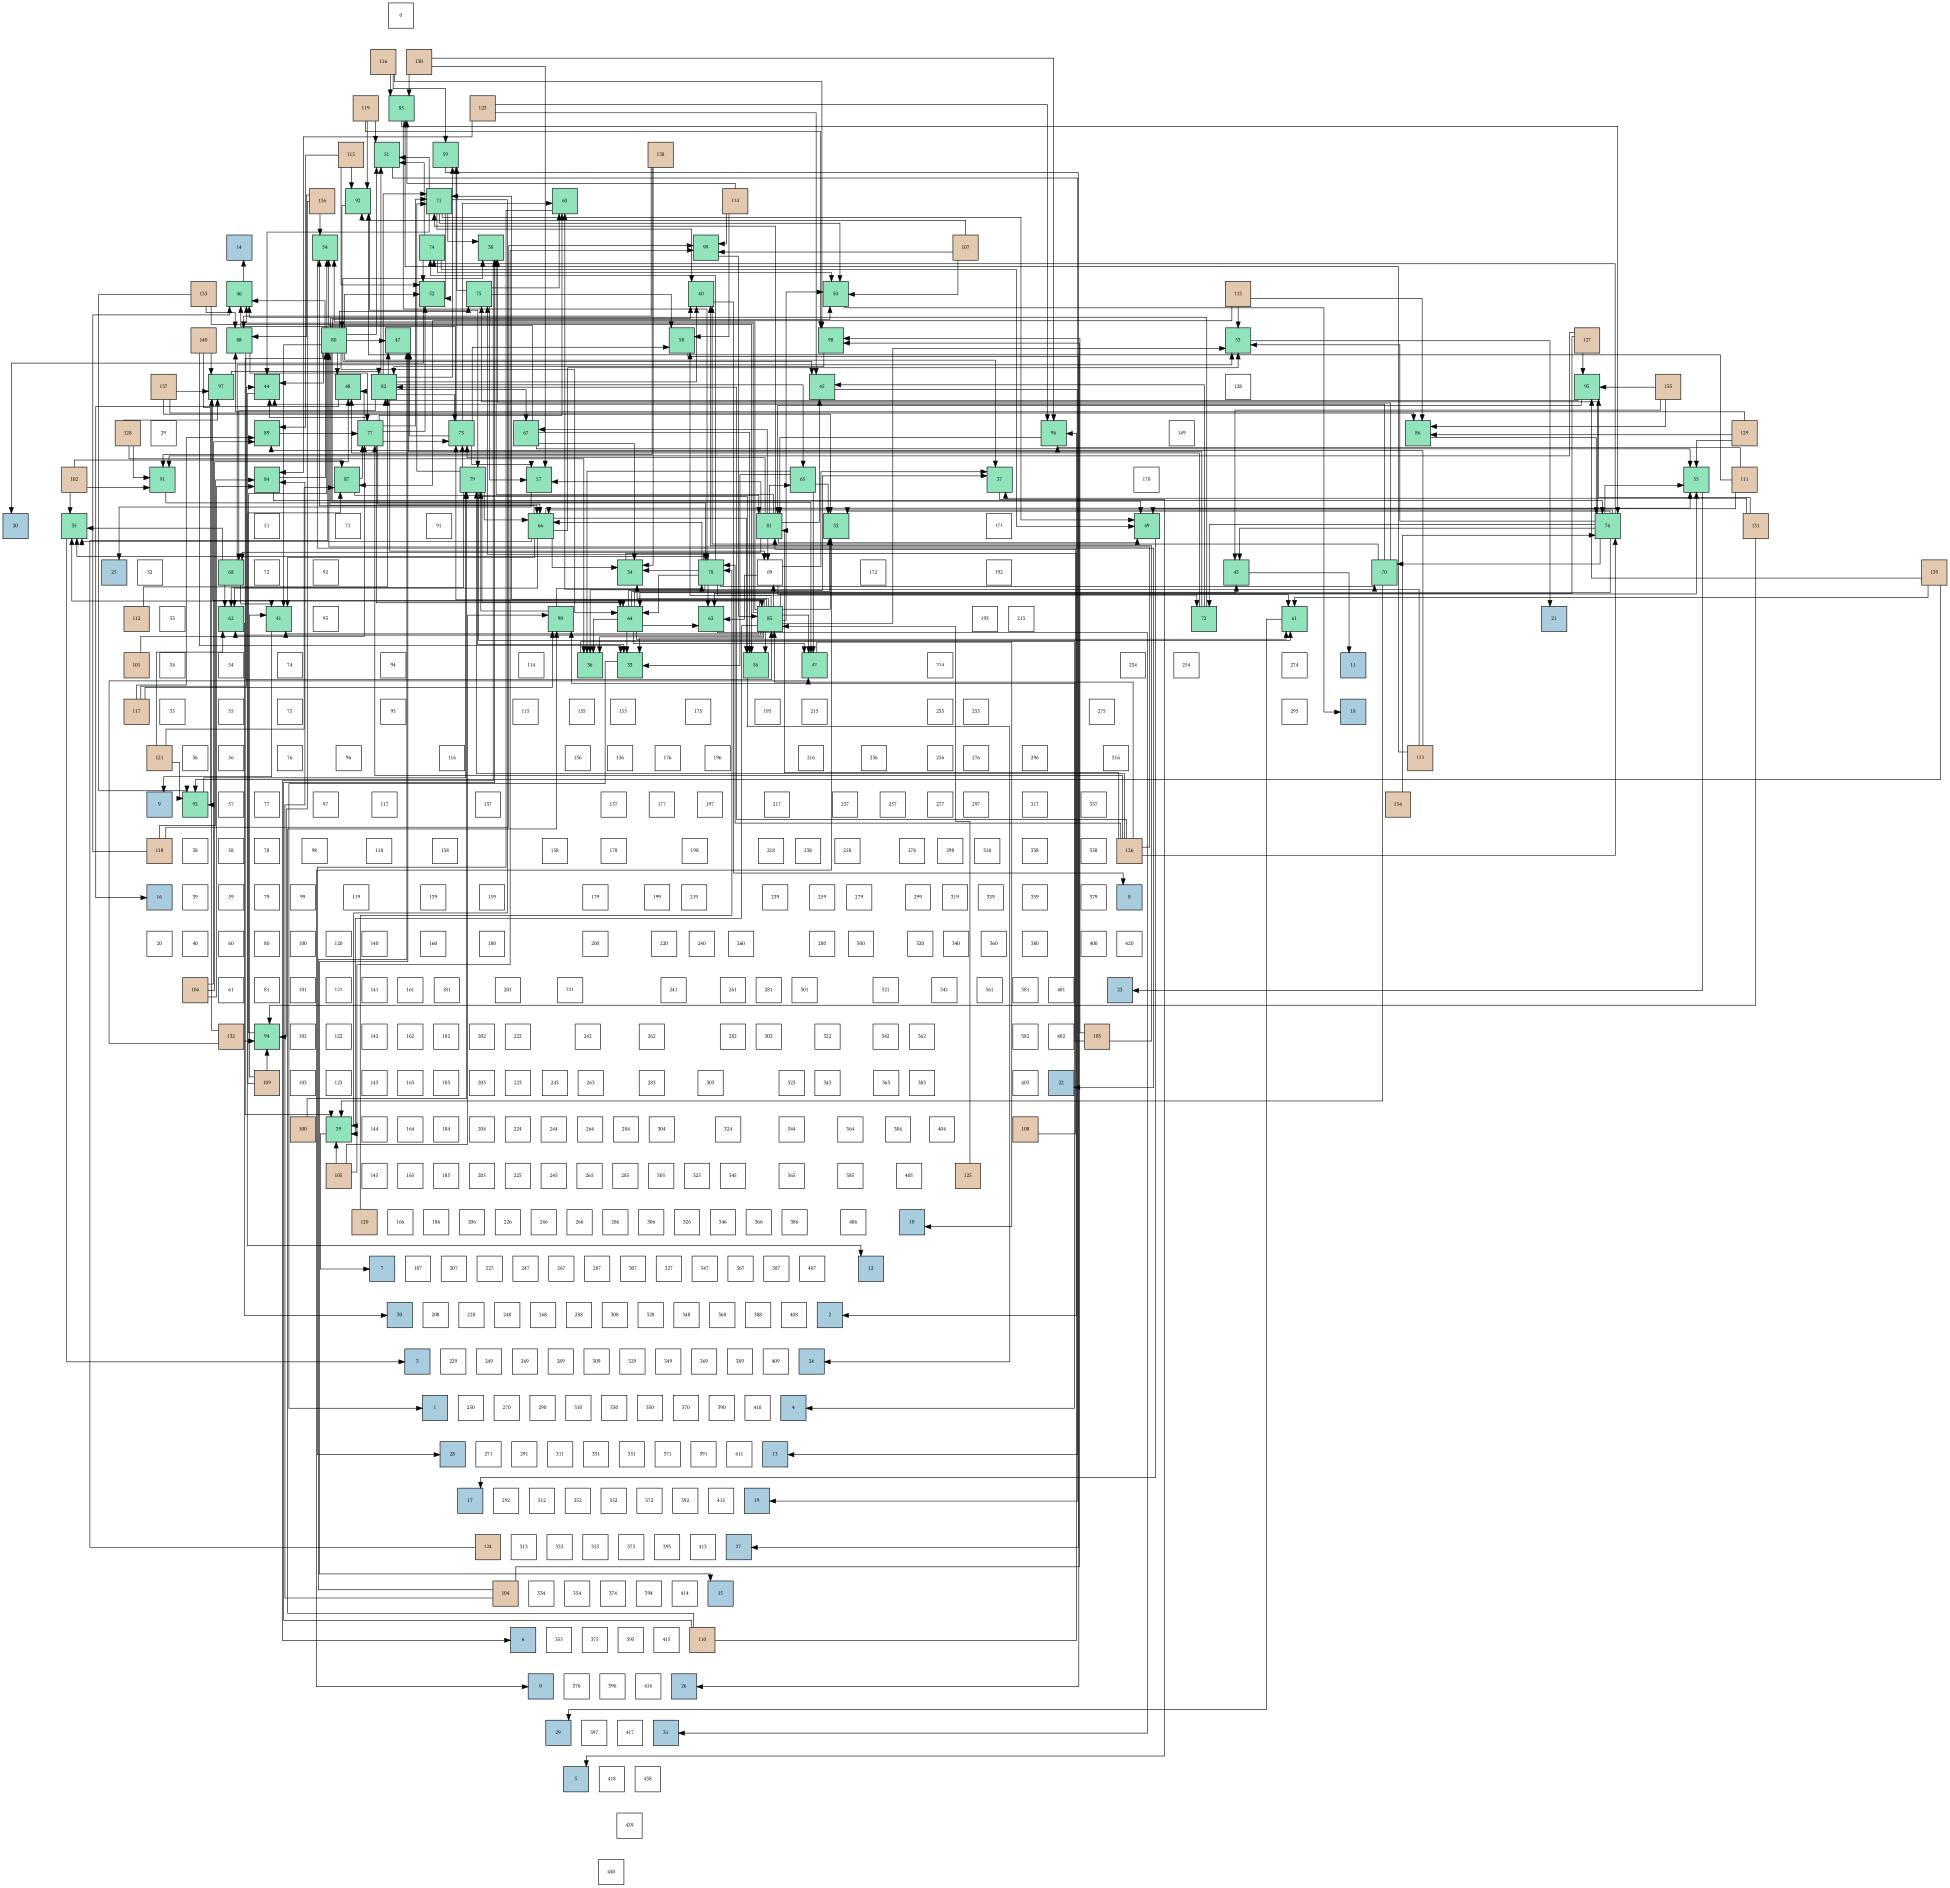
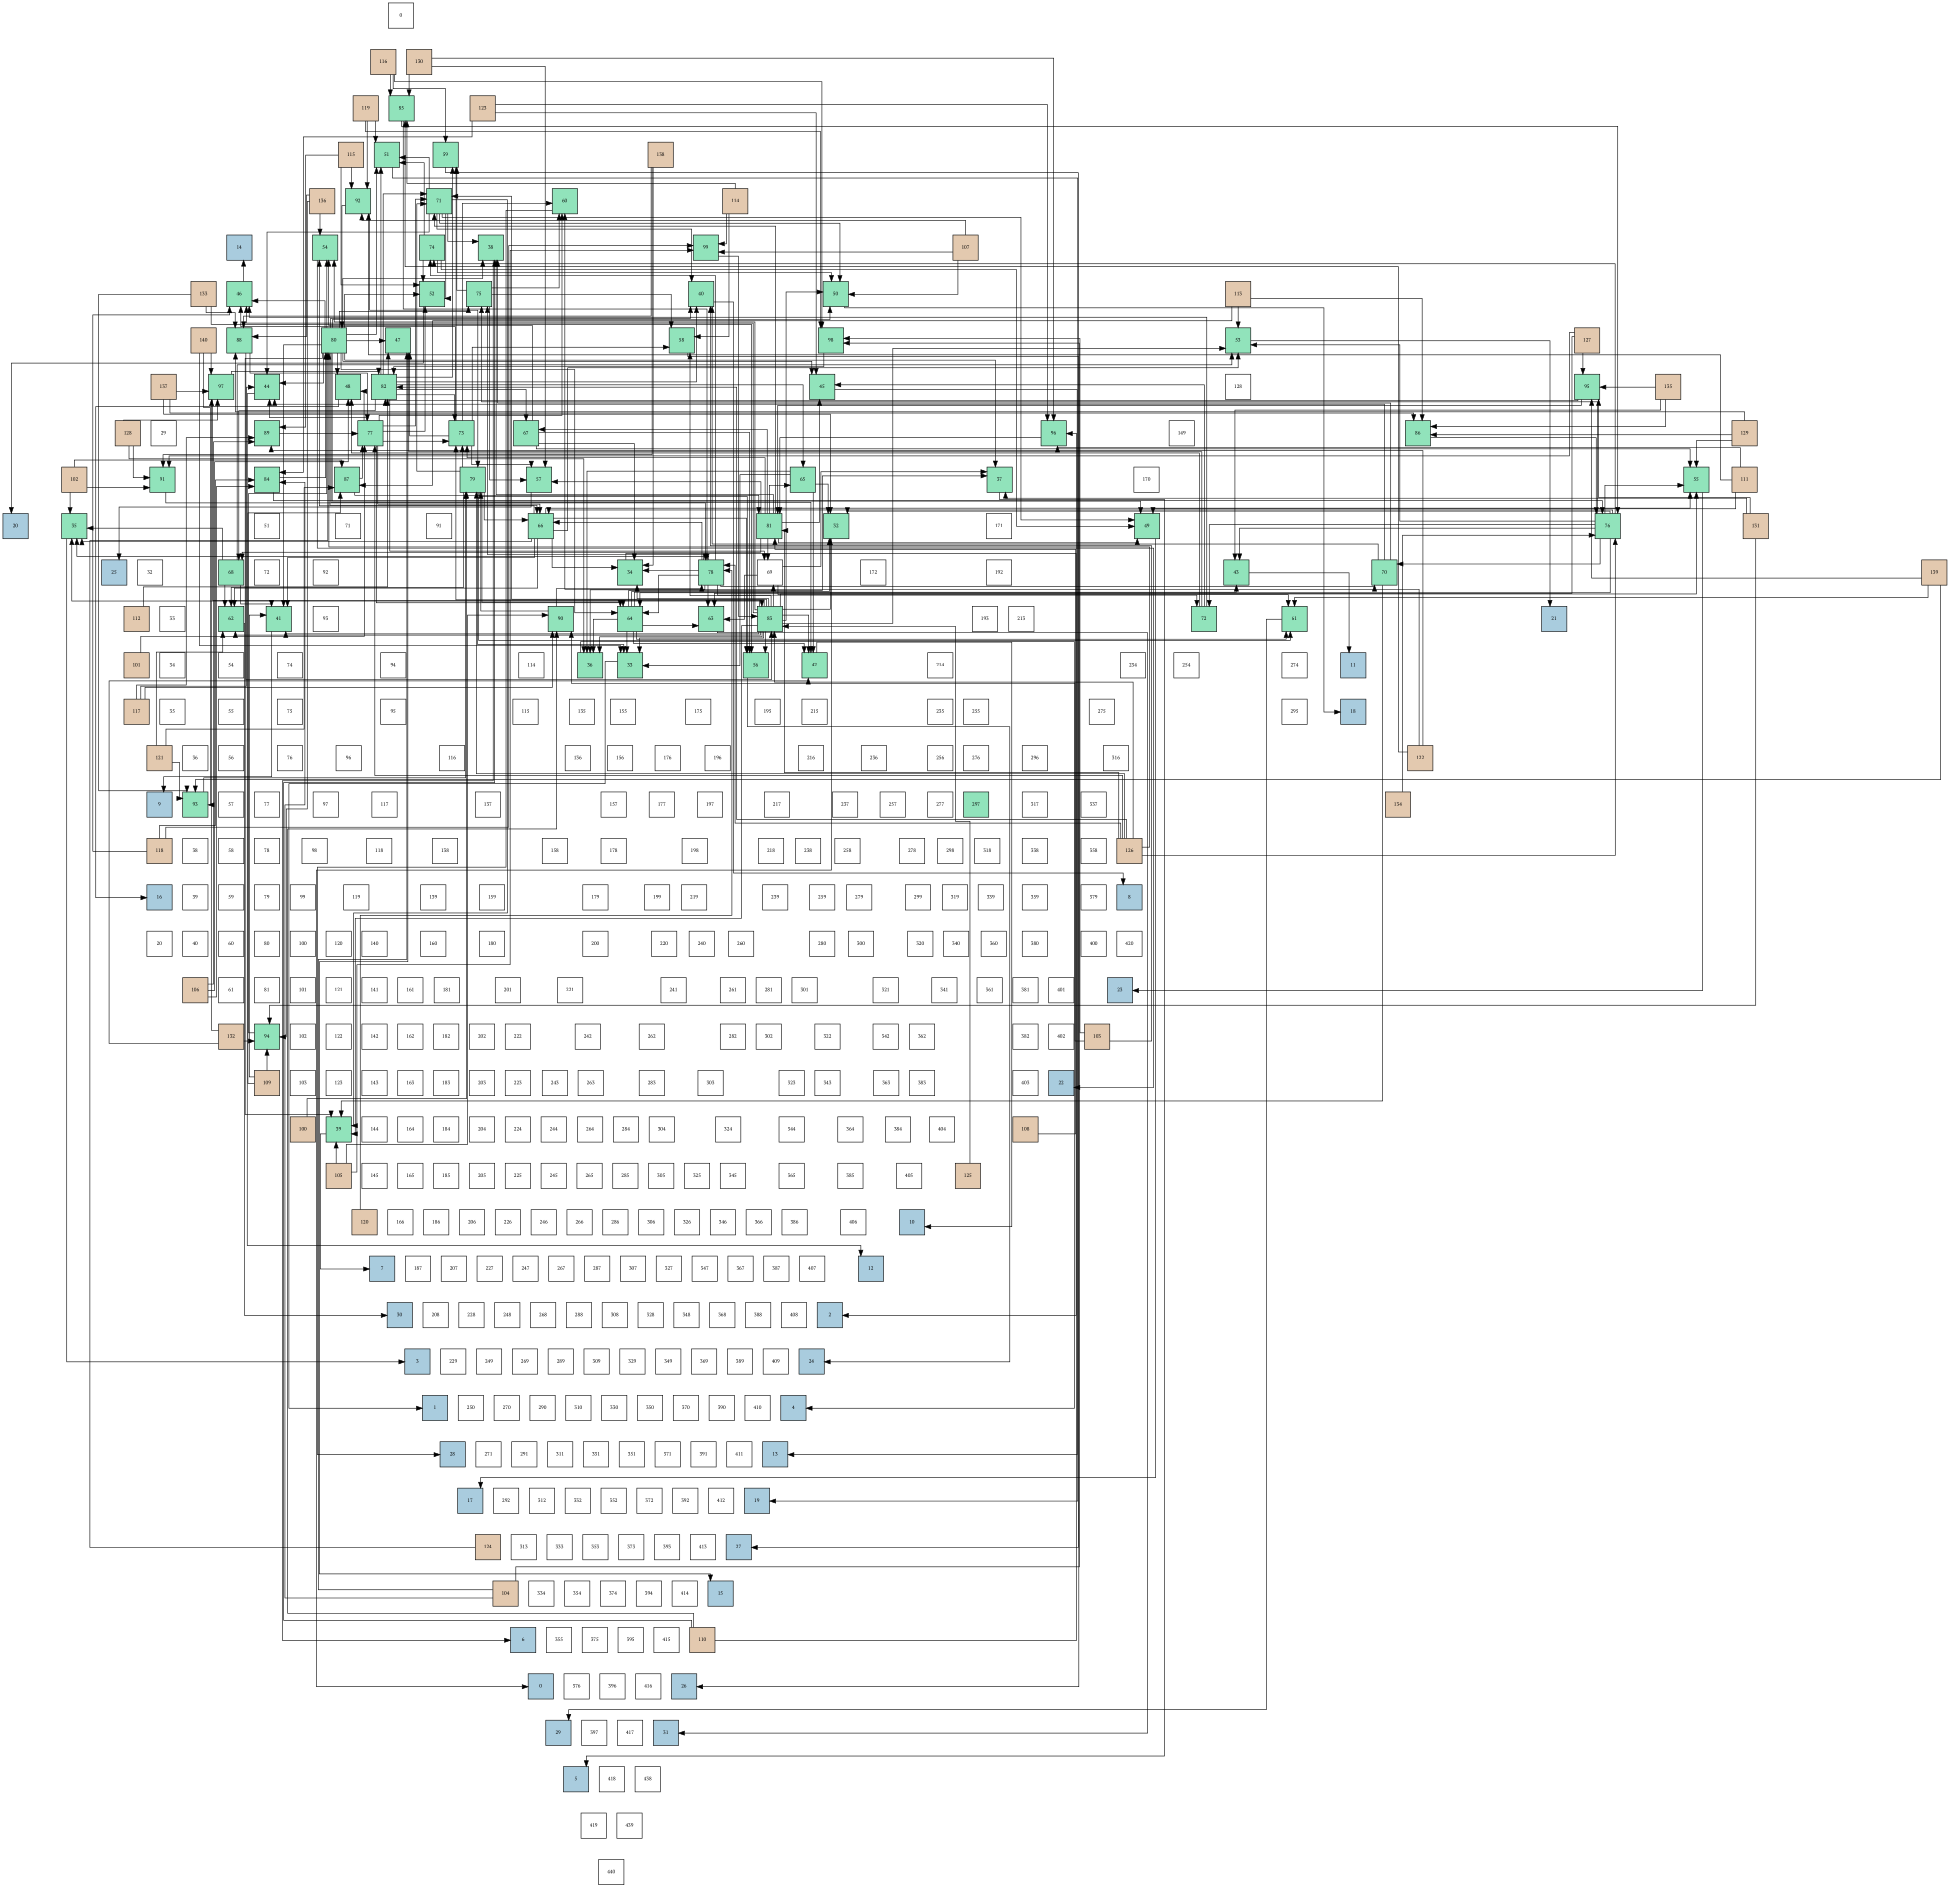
(976, 805) -> (976, 805)
none -> (594, 1826)
